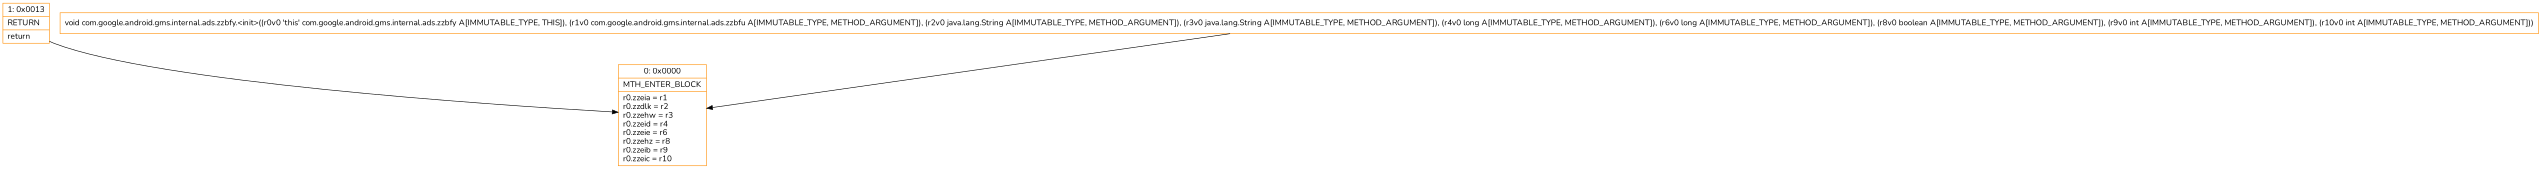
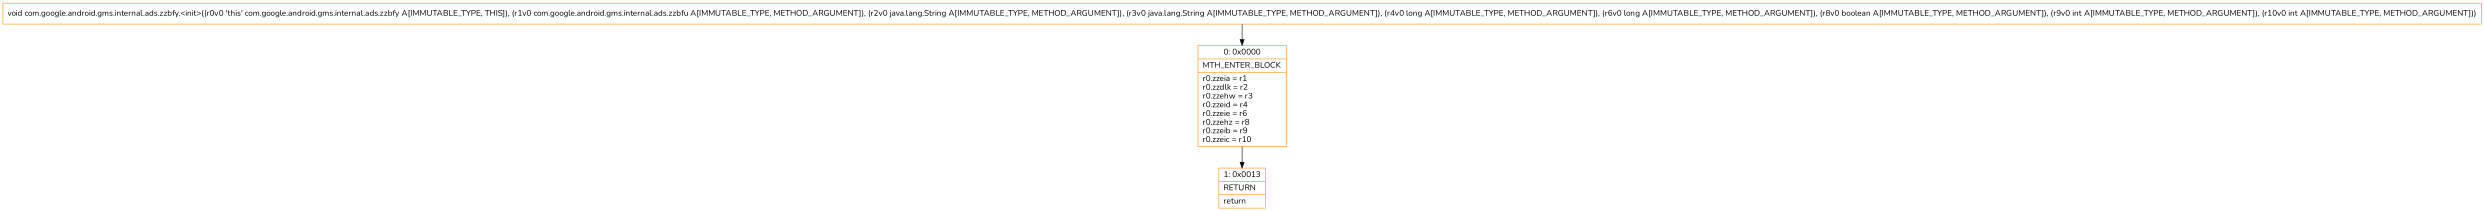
(329, 90) -> (1242, 154)
